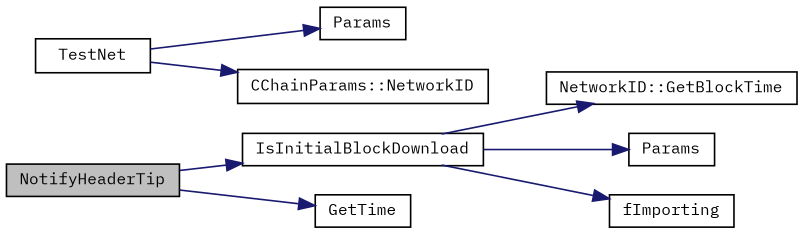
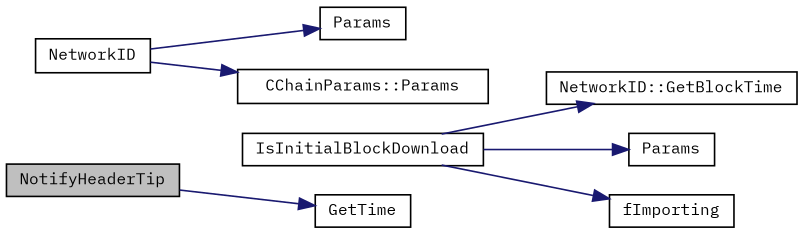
(93, 56) -> (93, 56)
(363, 86) -> (363, 86)
(203, 168) -> none
